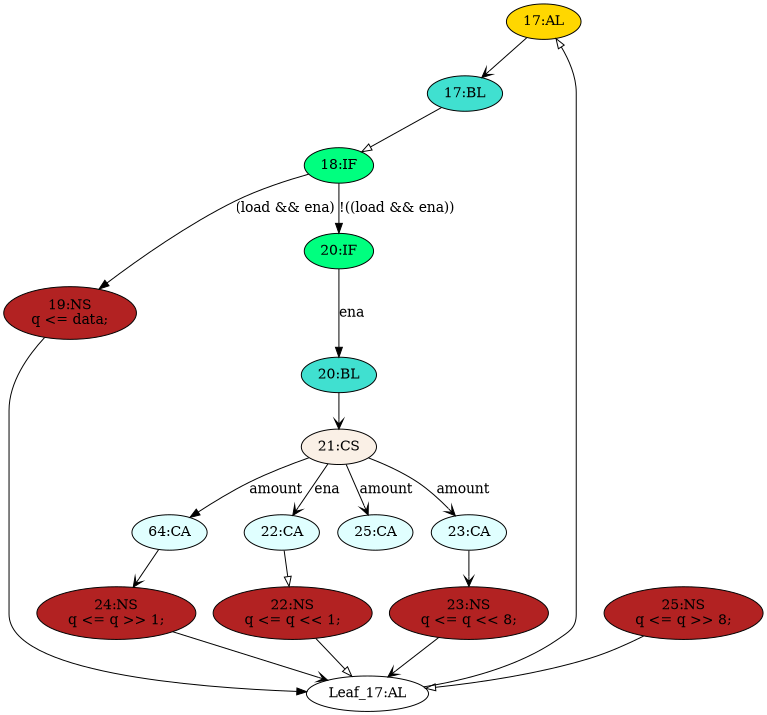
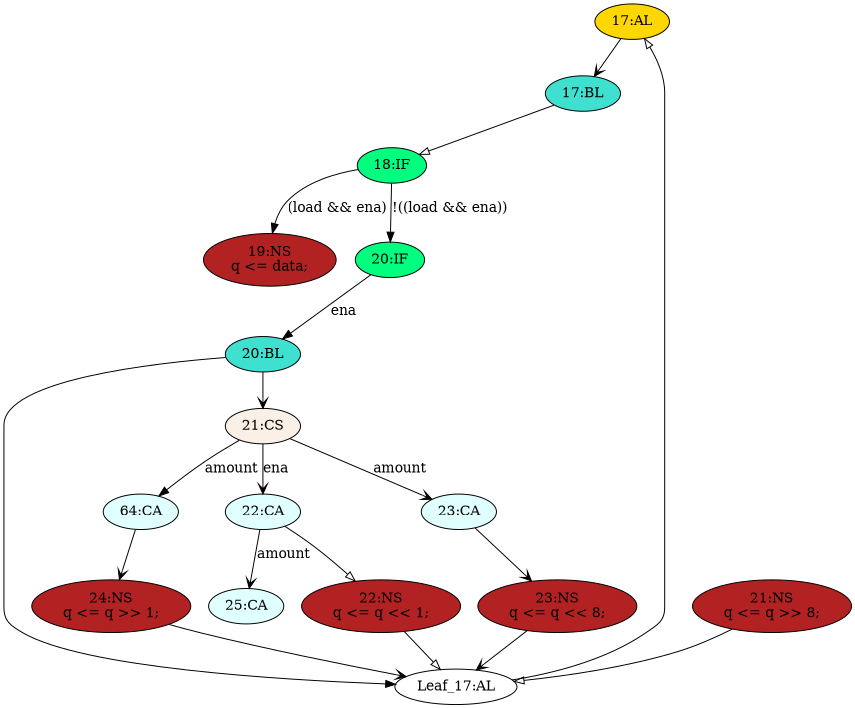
(355, 485) -> (255, 554)
(684, 613) -> (772, 606)
(14, 626) -> (4, 597)
